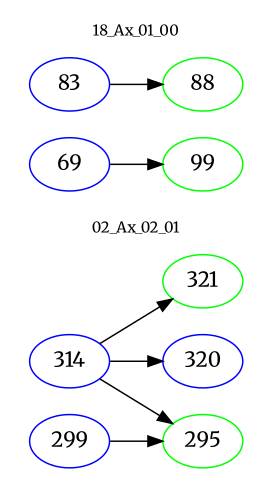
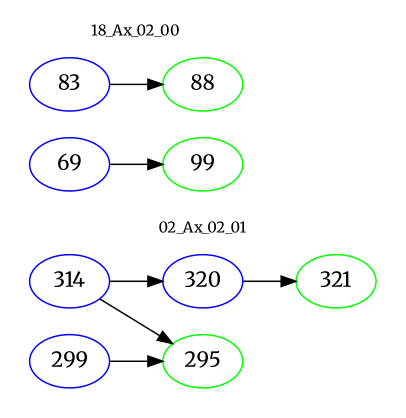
(136, 32) -> (136, 32)
(130, 325) -> (262, 281)
